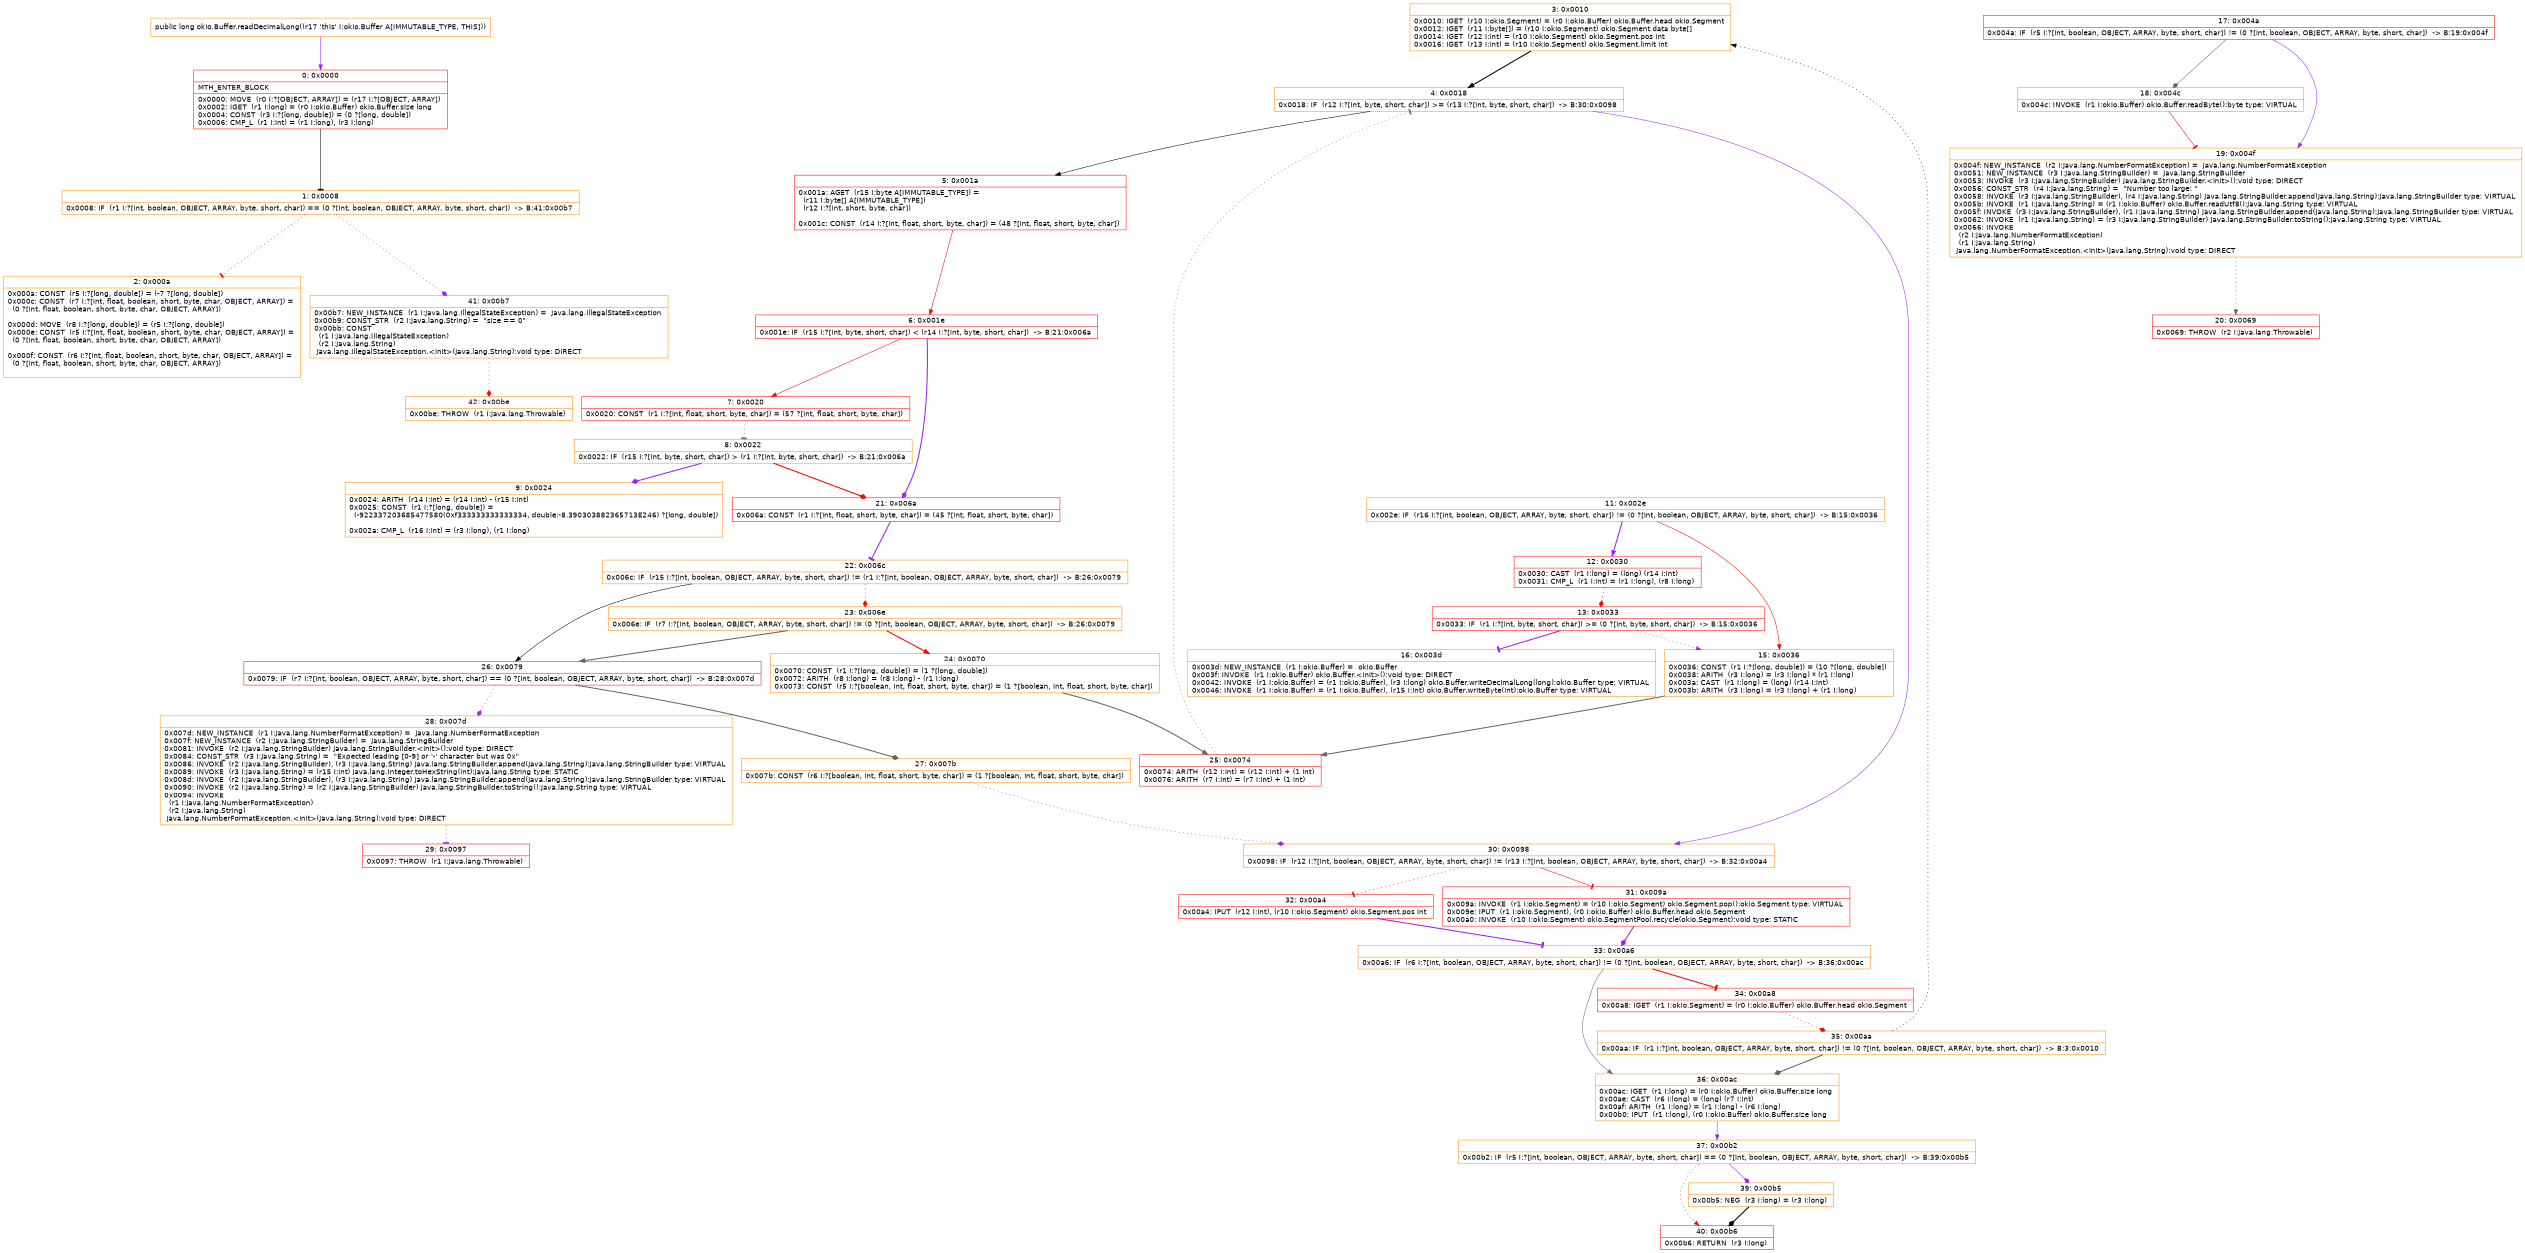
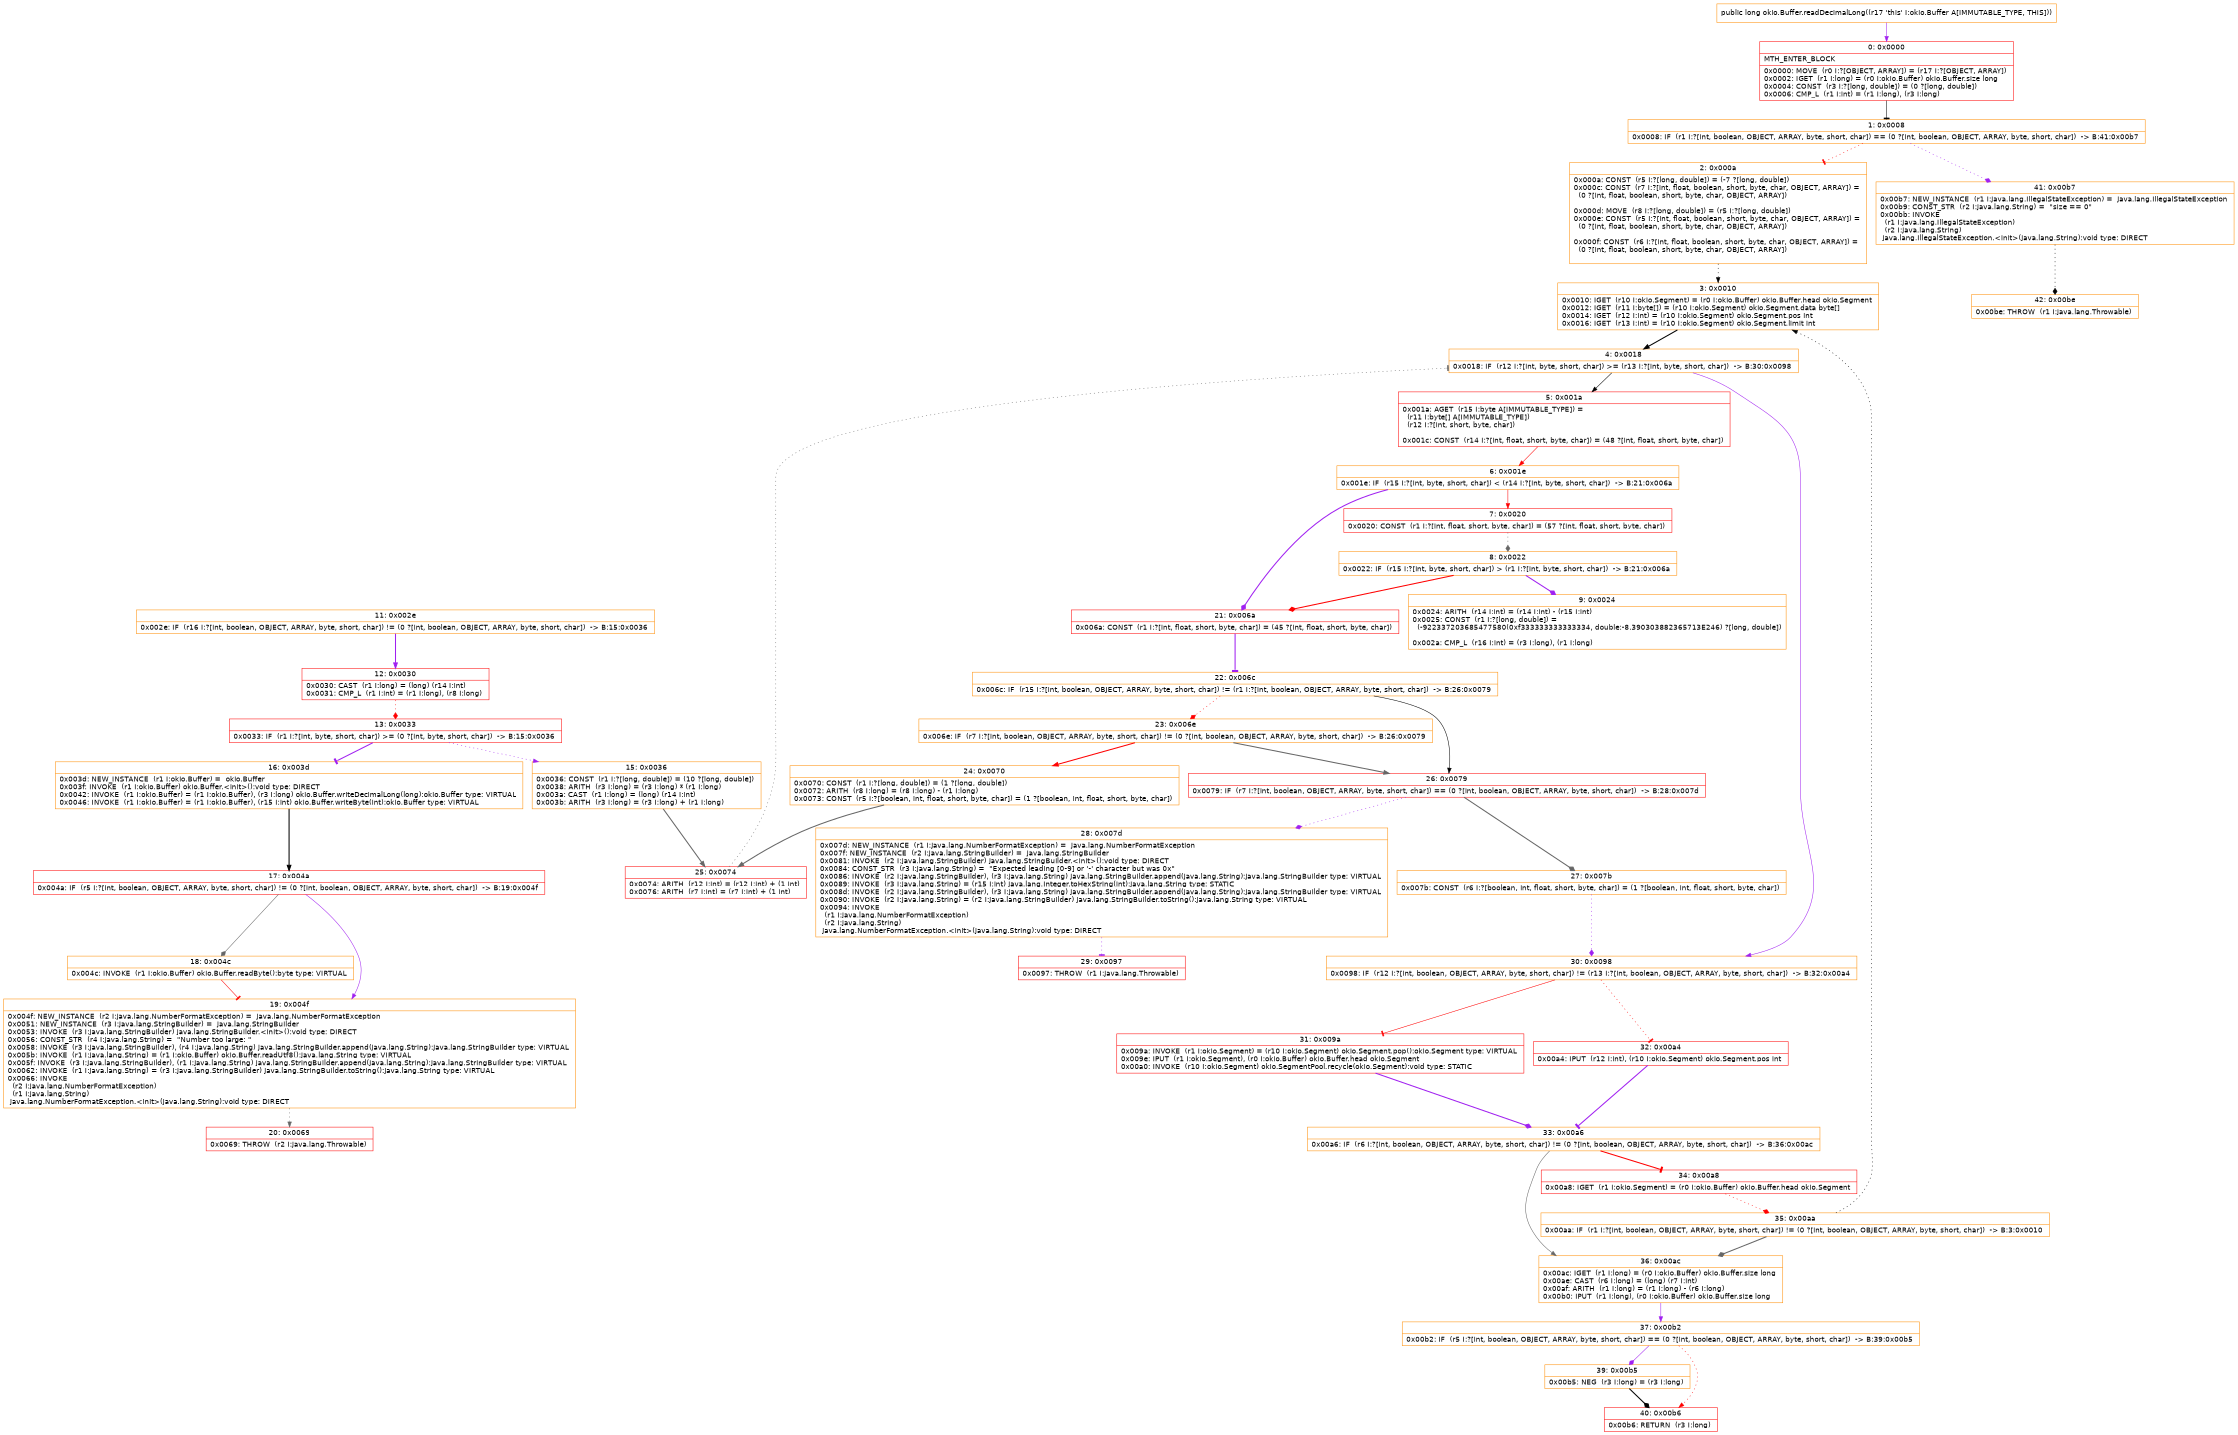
none -> (1718, 271)
(927, 327) -> (1508, 478)
(345, 329) -> (1912, 215)
(489, 374) -> (2055, 266)
(745, 429) -> (1508, 539)
(1735, 568) -> none
none -> (289, 837)
